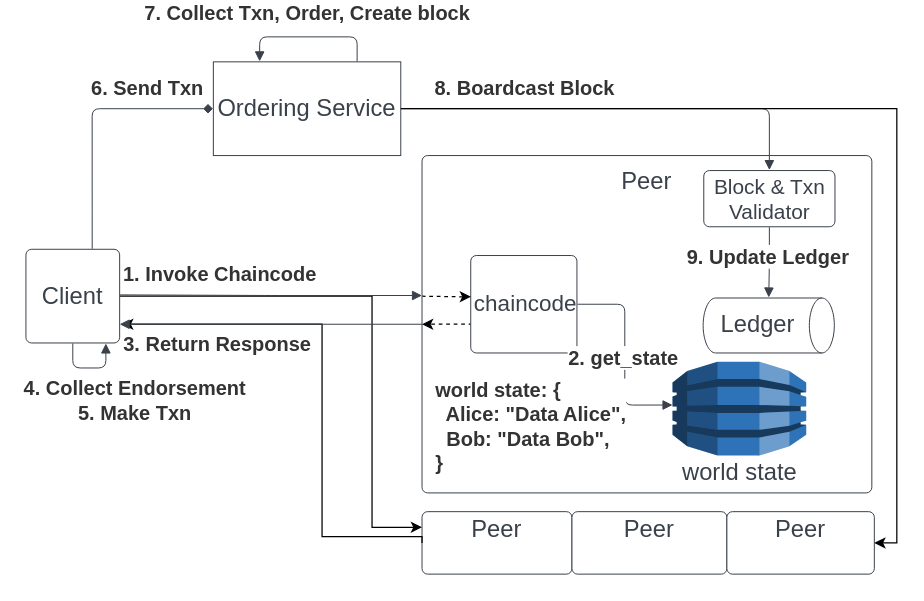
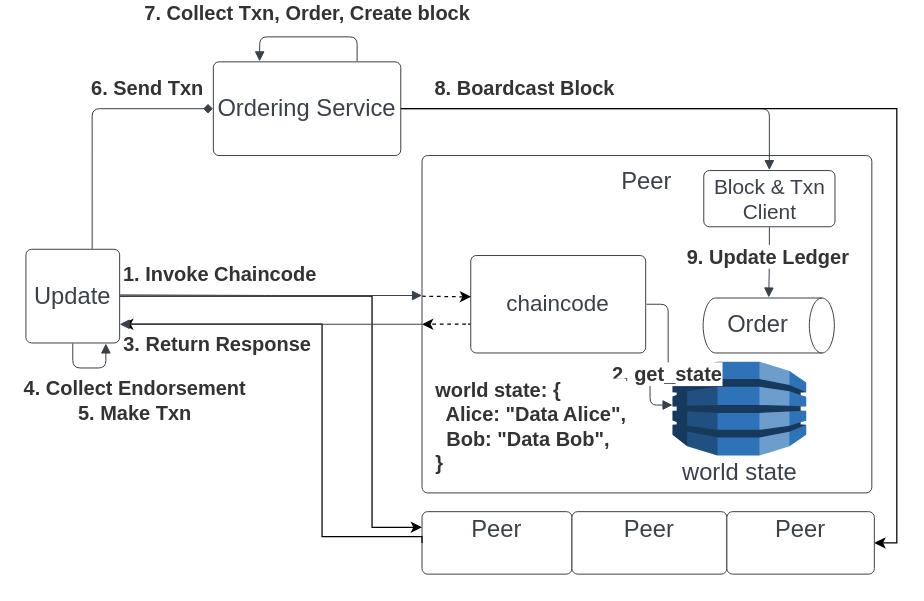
(307, 109) -> (307, 109)
(770, 199) -> (770, 199)
(73, 297) -> (73, 297)
(524, 304) -> (558, 304)
(758, 326) -> (758, 326)
